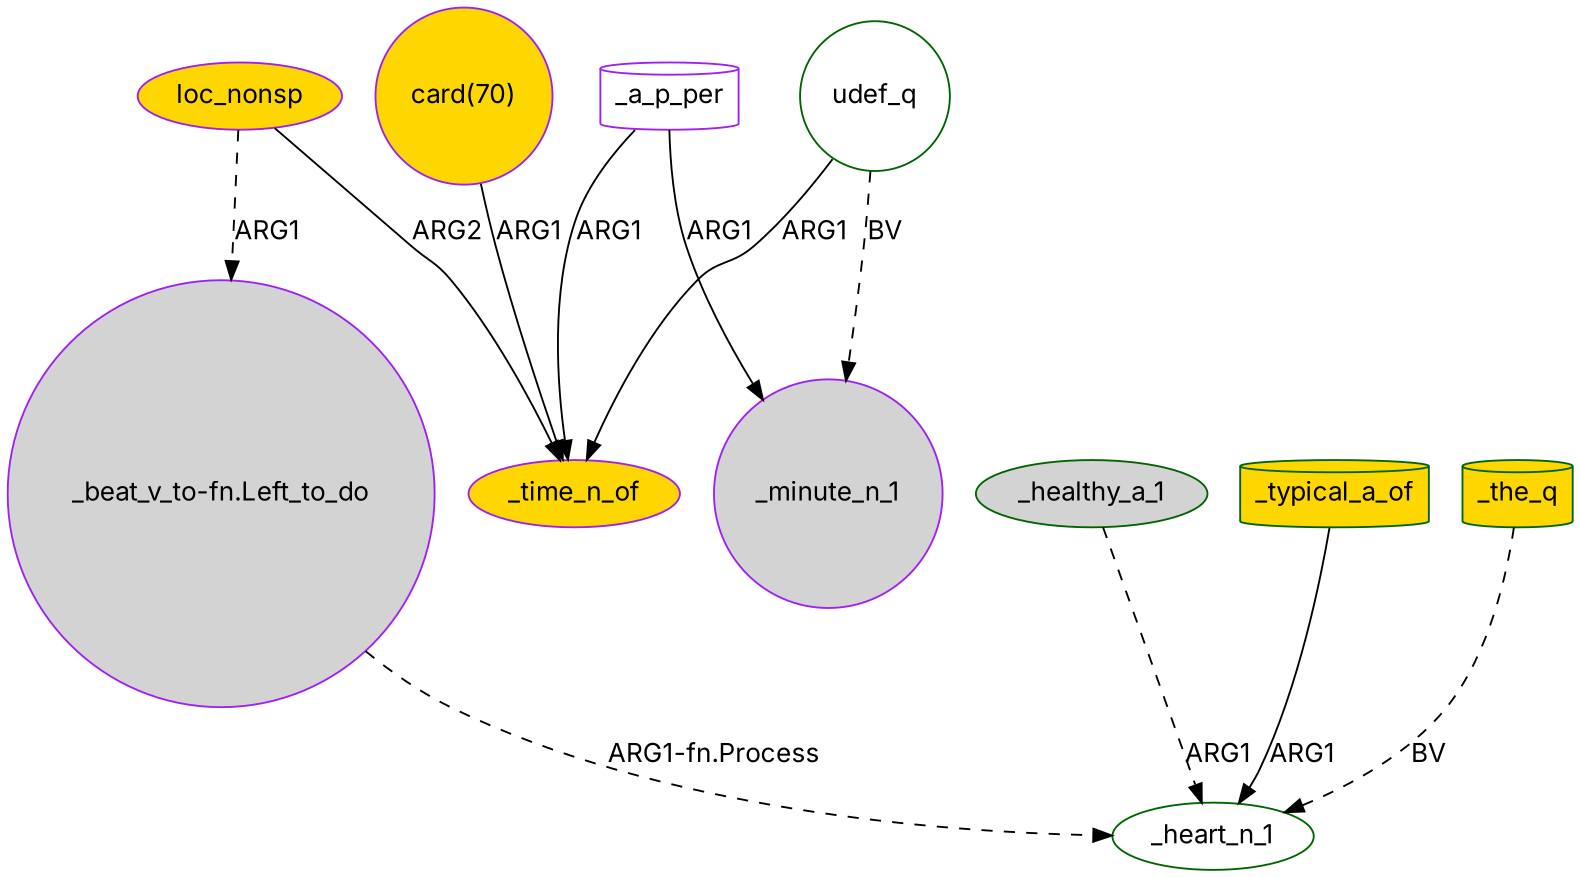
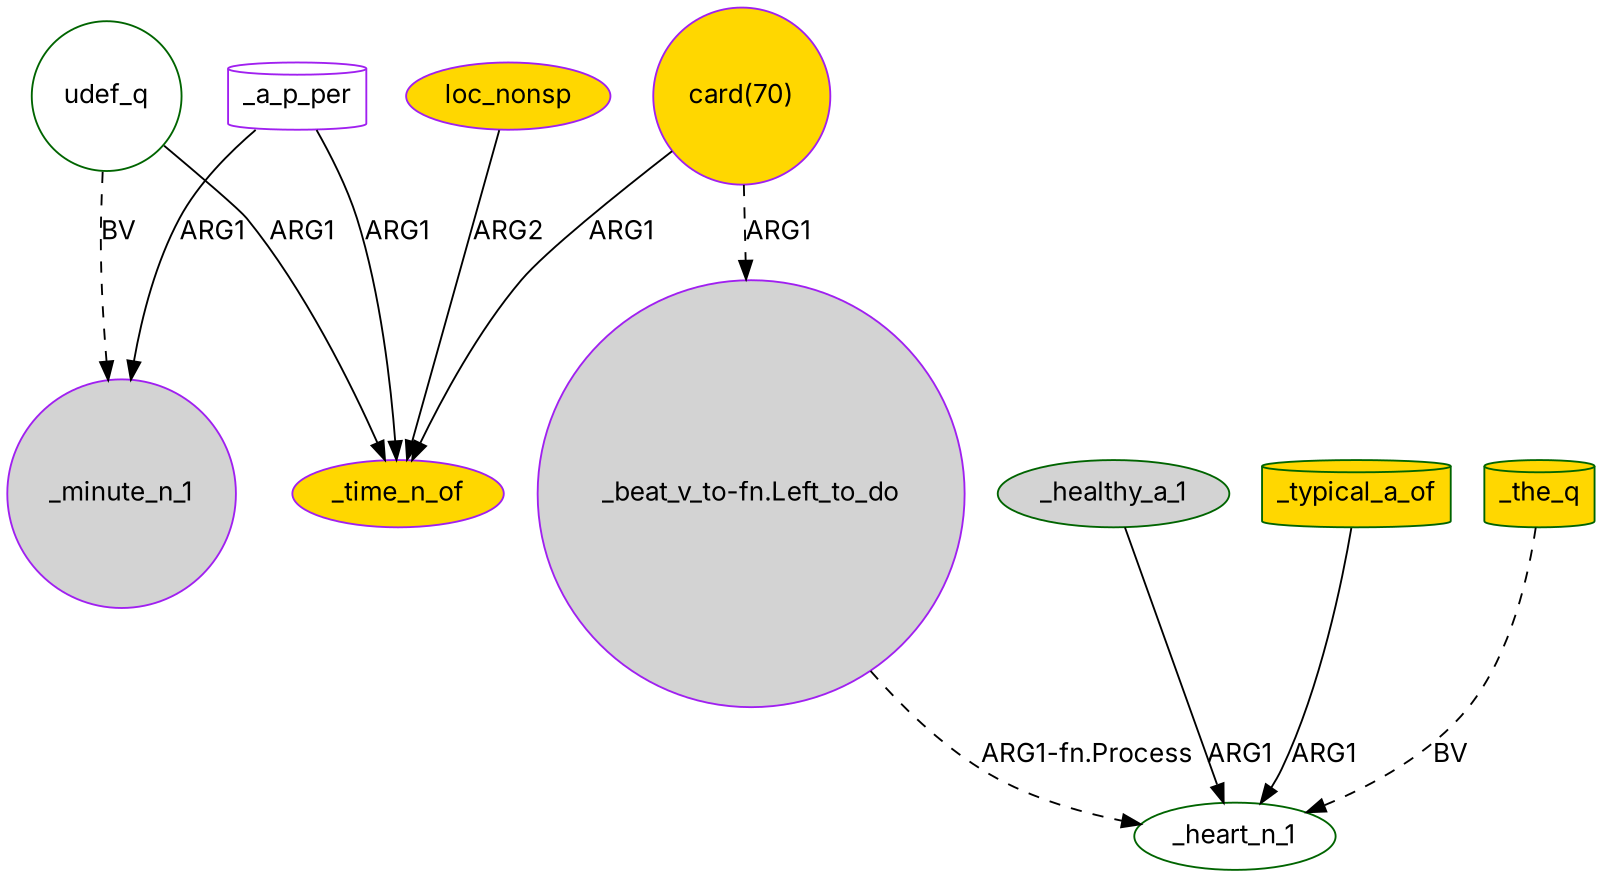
(235, 195) -> (745, 223)
(1149, 656) -> (1171, 656)
